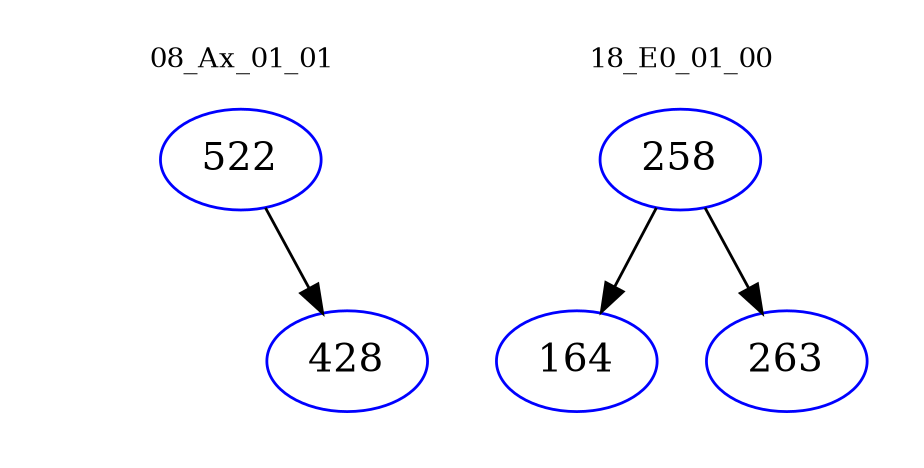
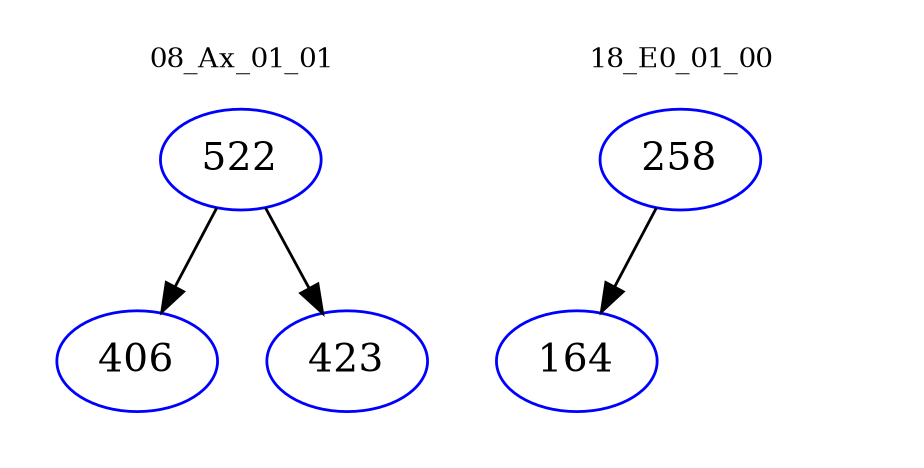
none -> (137, 361)
(347, 361) -> (347, 361)
(787, 361) -> none
